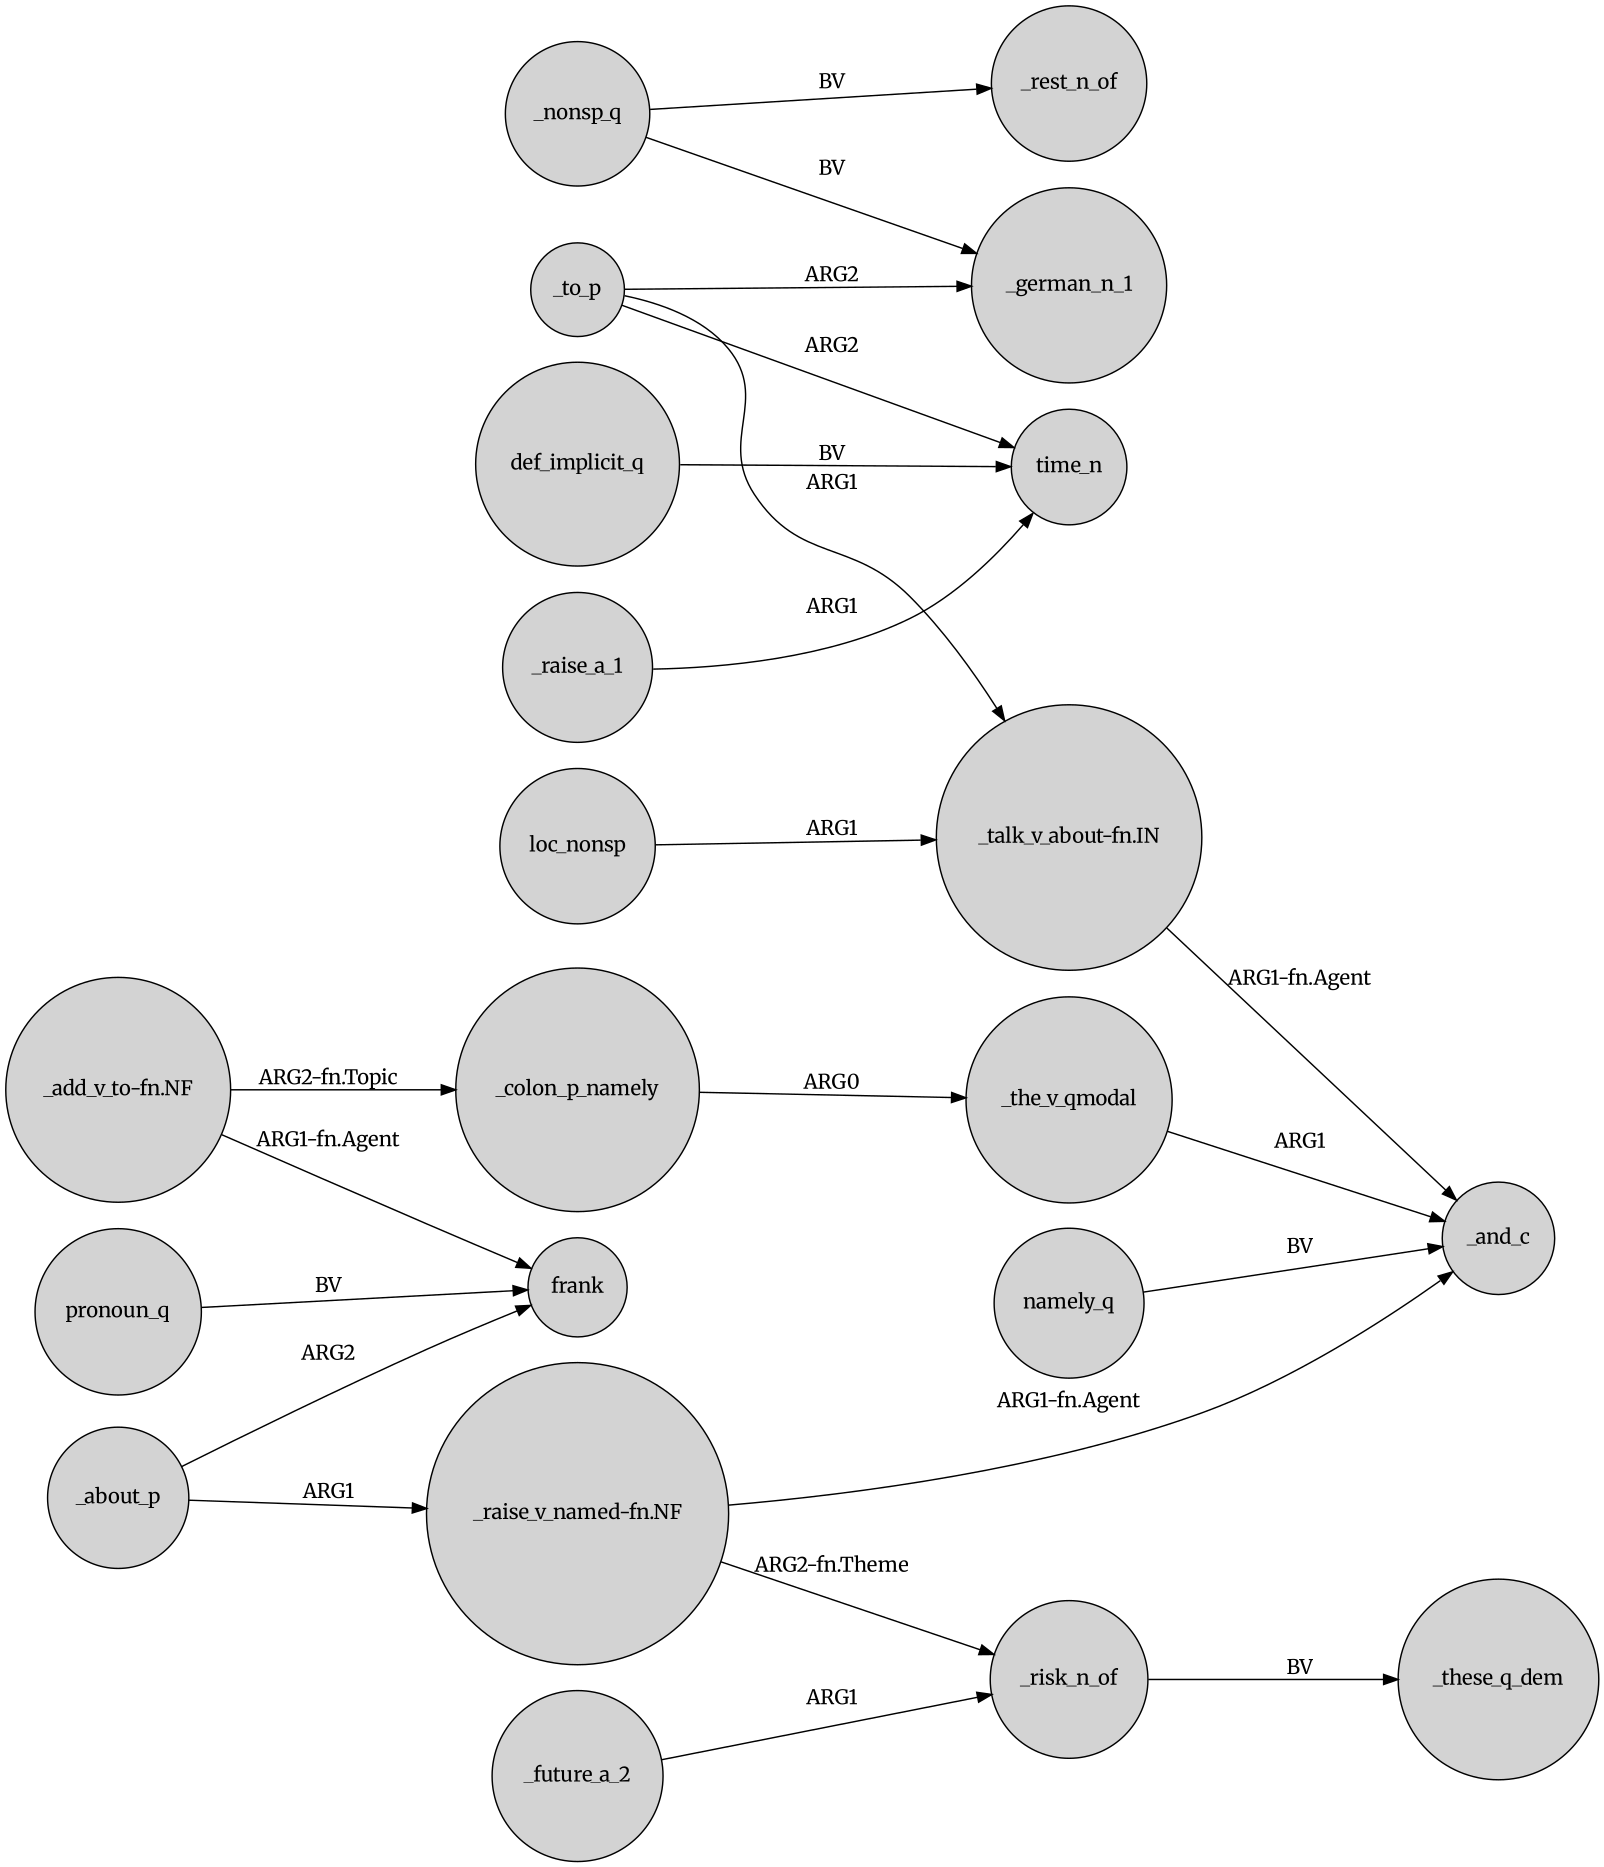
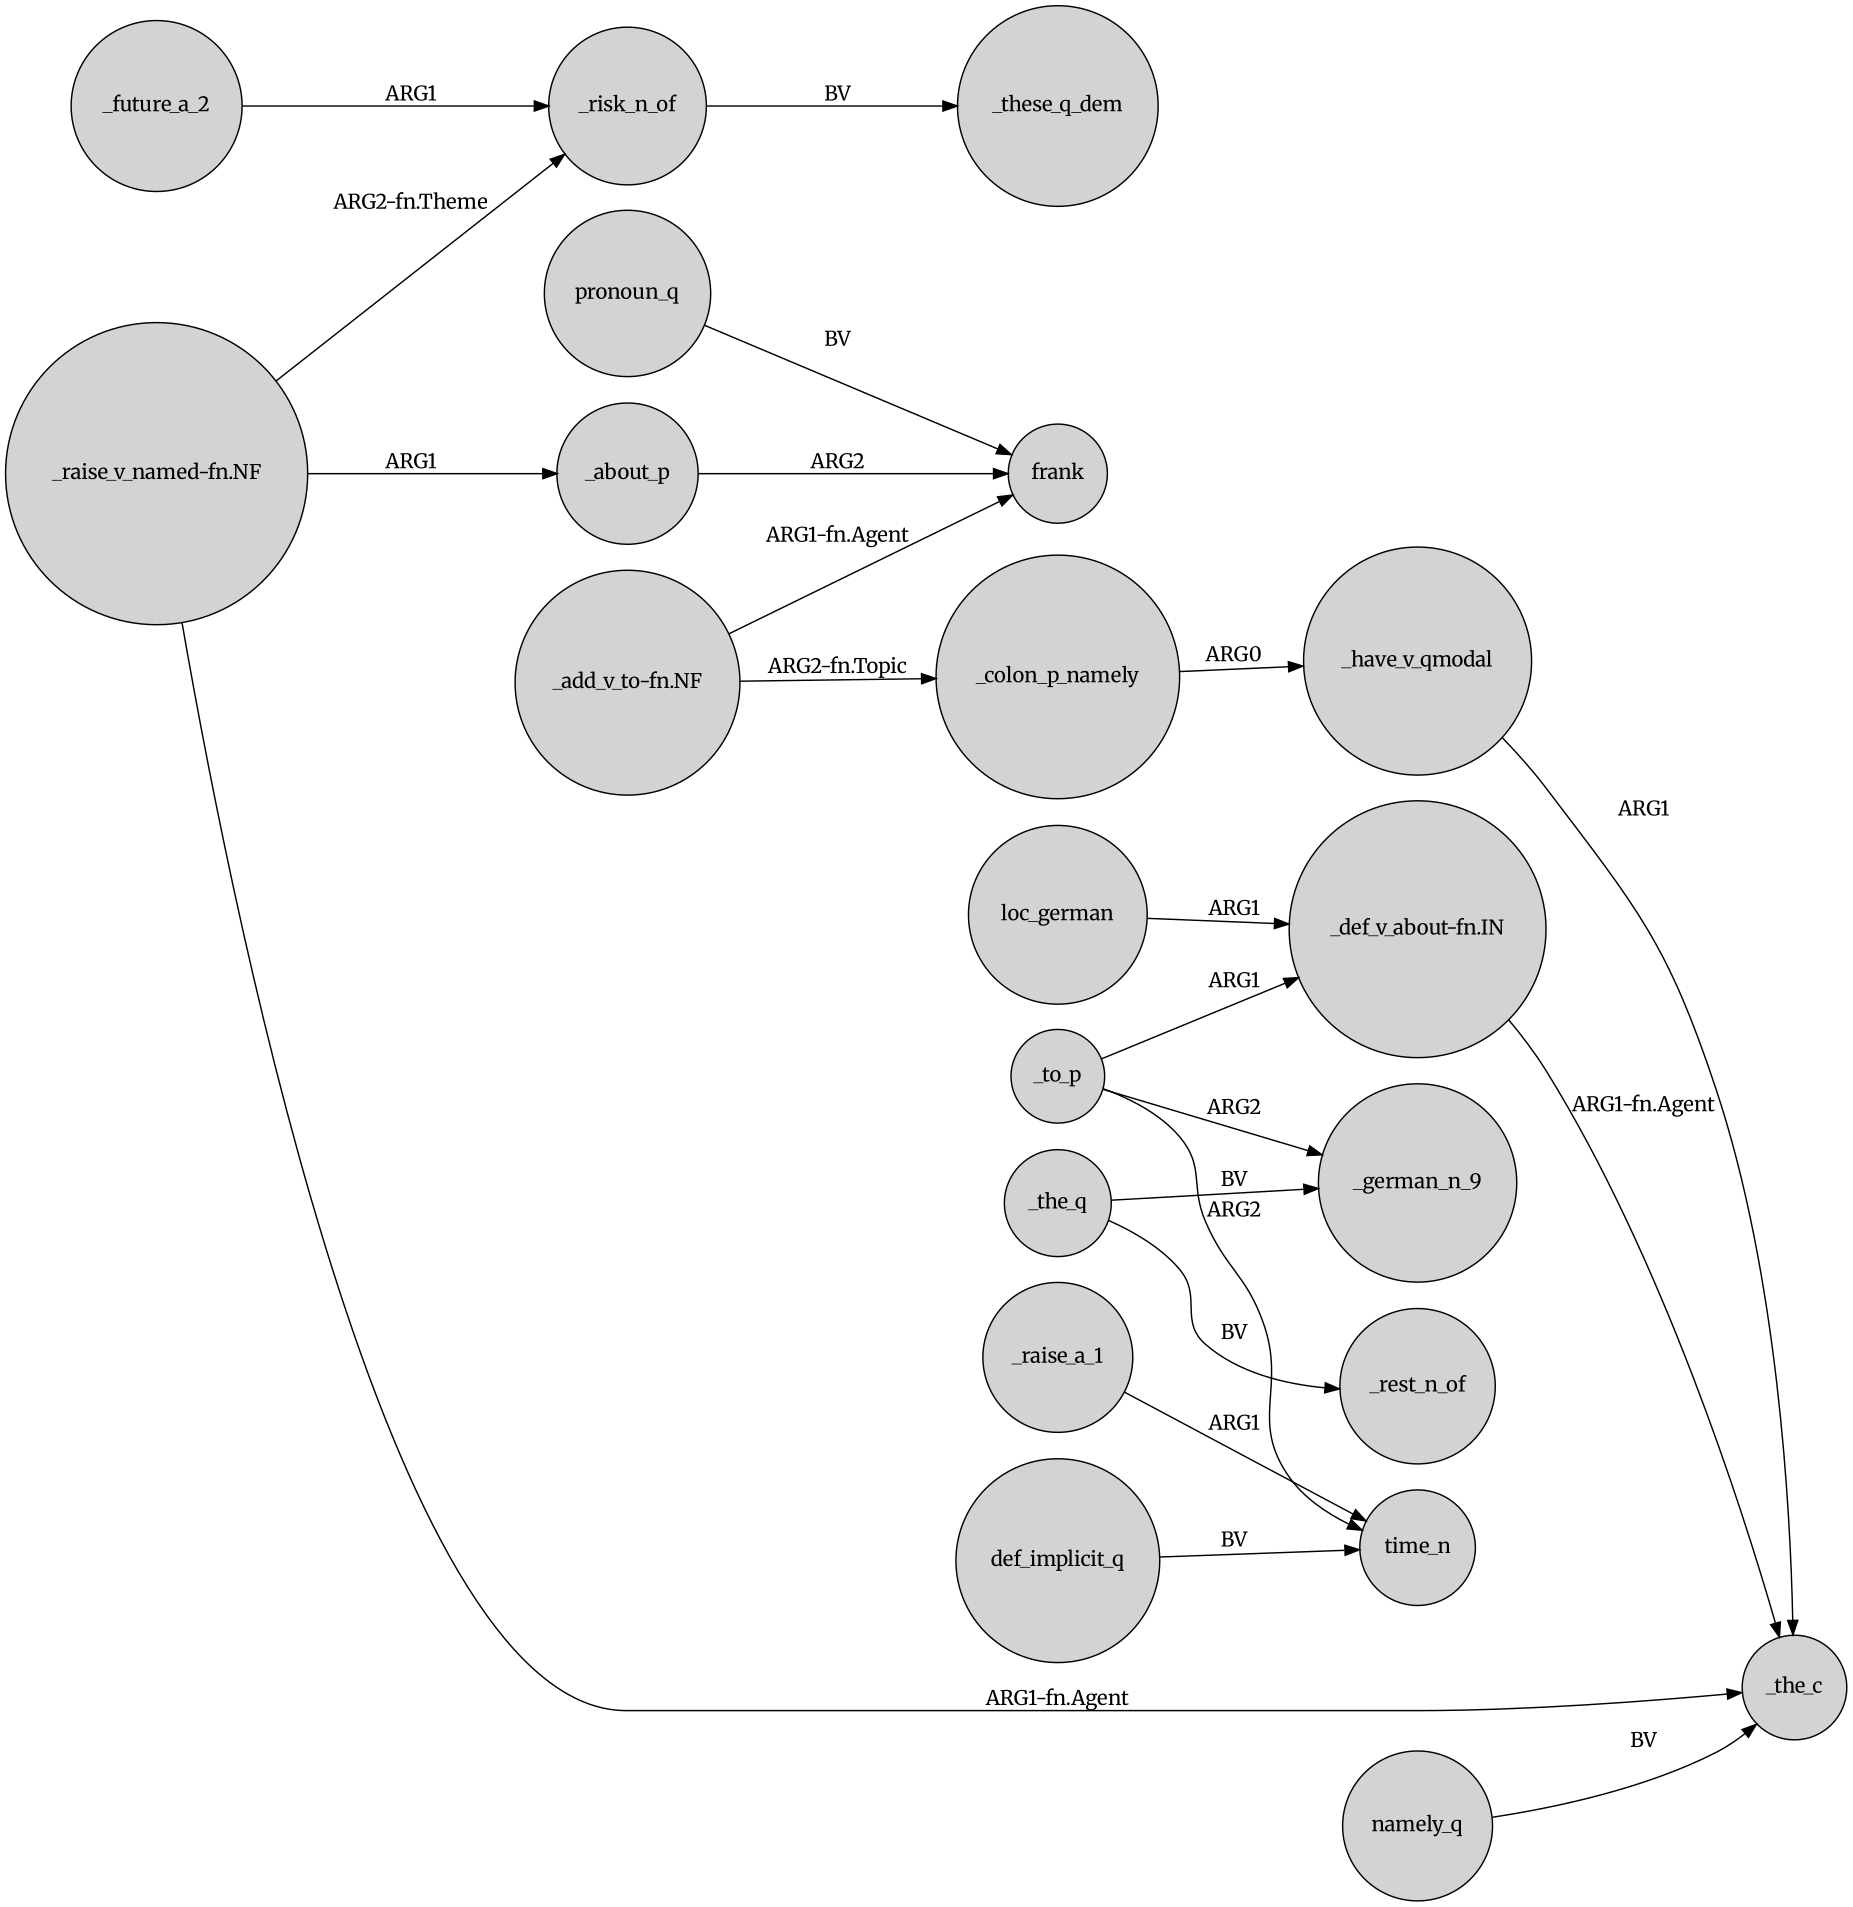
(578, 114) -> (1058, 1203)
(1069, 285) -> (1418, 1183)
(1069, 838) -> (1418, 929)
(578, 846) -> (1058, 915)
(1069, 1100) -> (1418, 661)
(1498, 1238) -> (1794, 1687)
(300, 1504) -> (425, 474)
